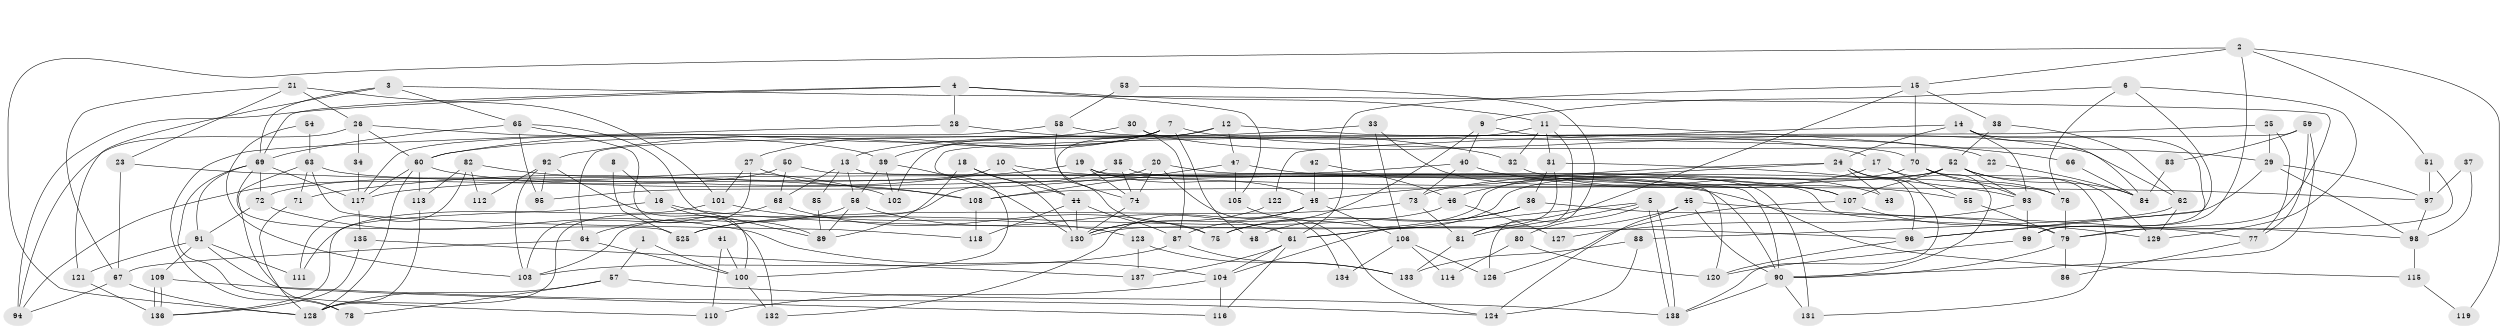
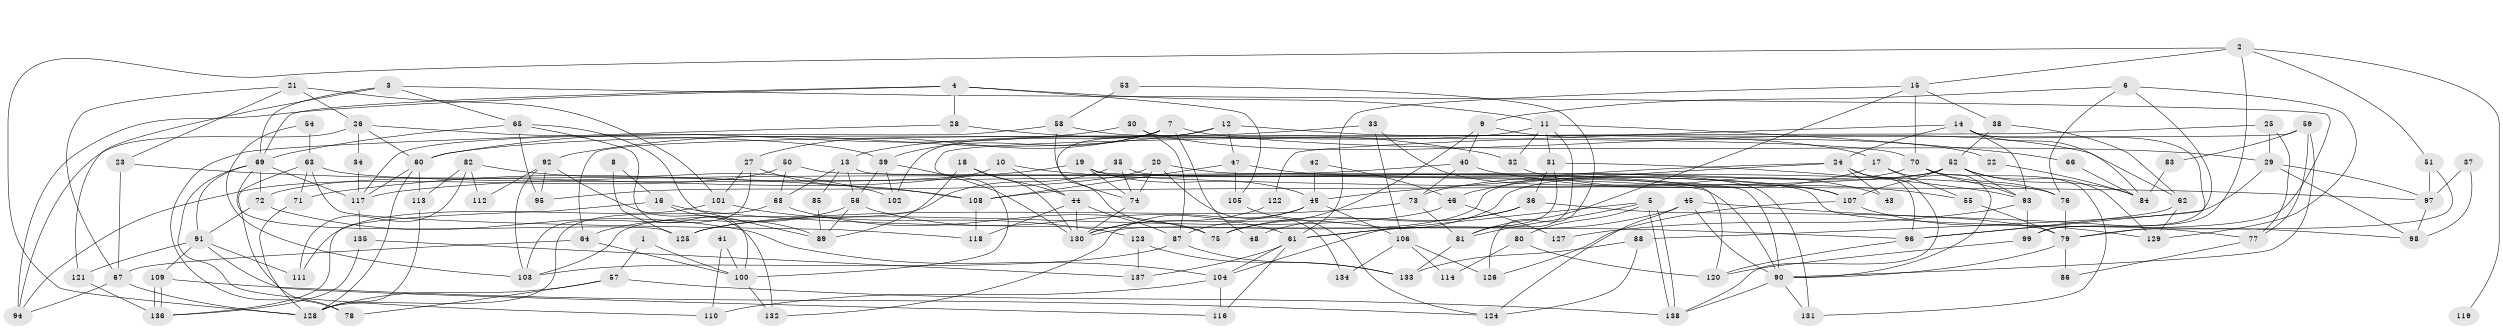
(683, 239) -> (683, 239)
(2414, 278) -> none
